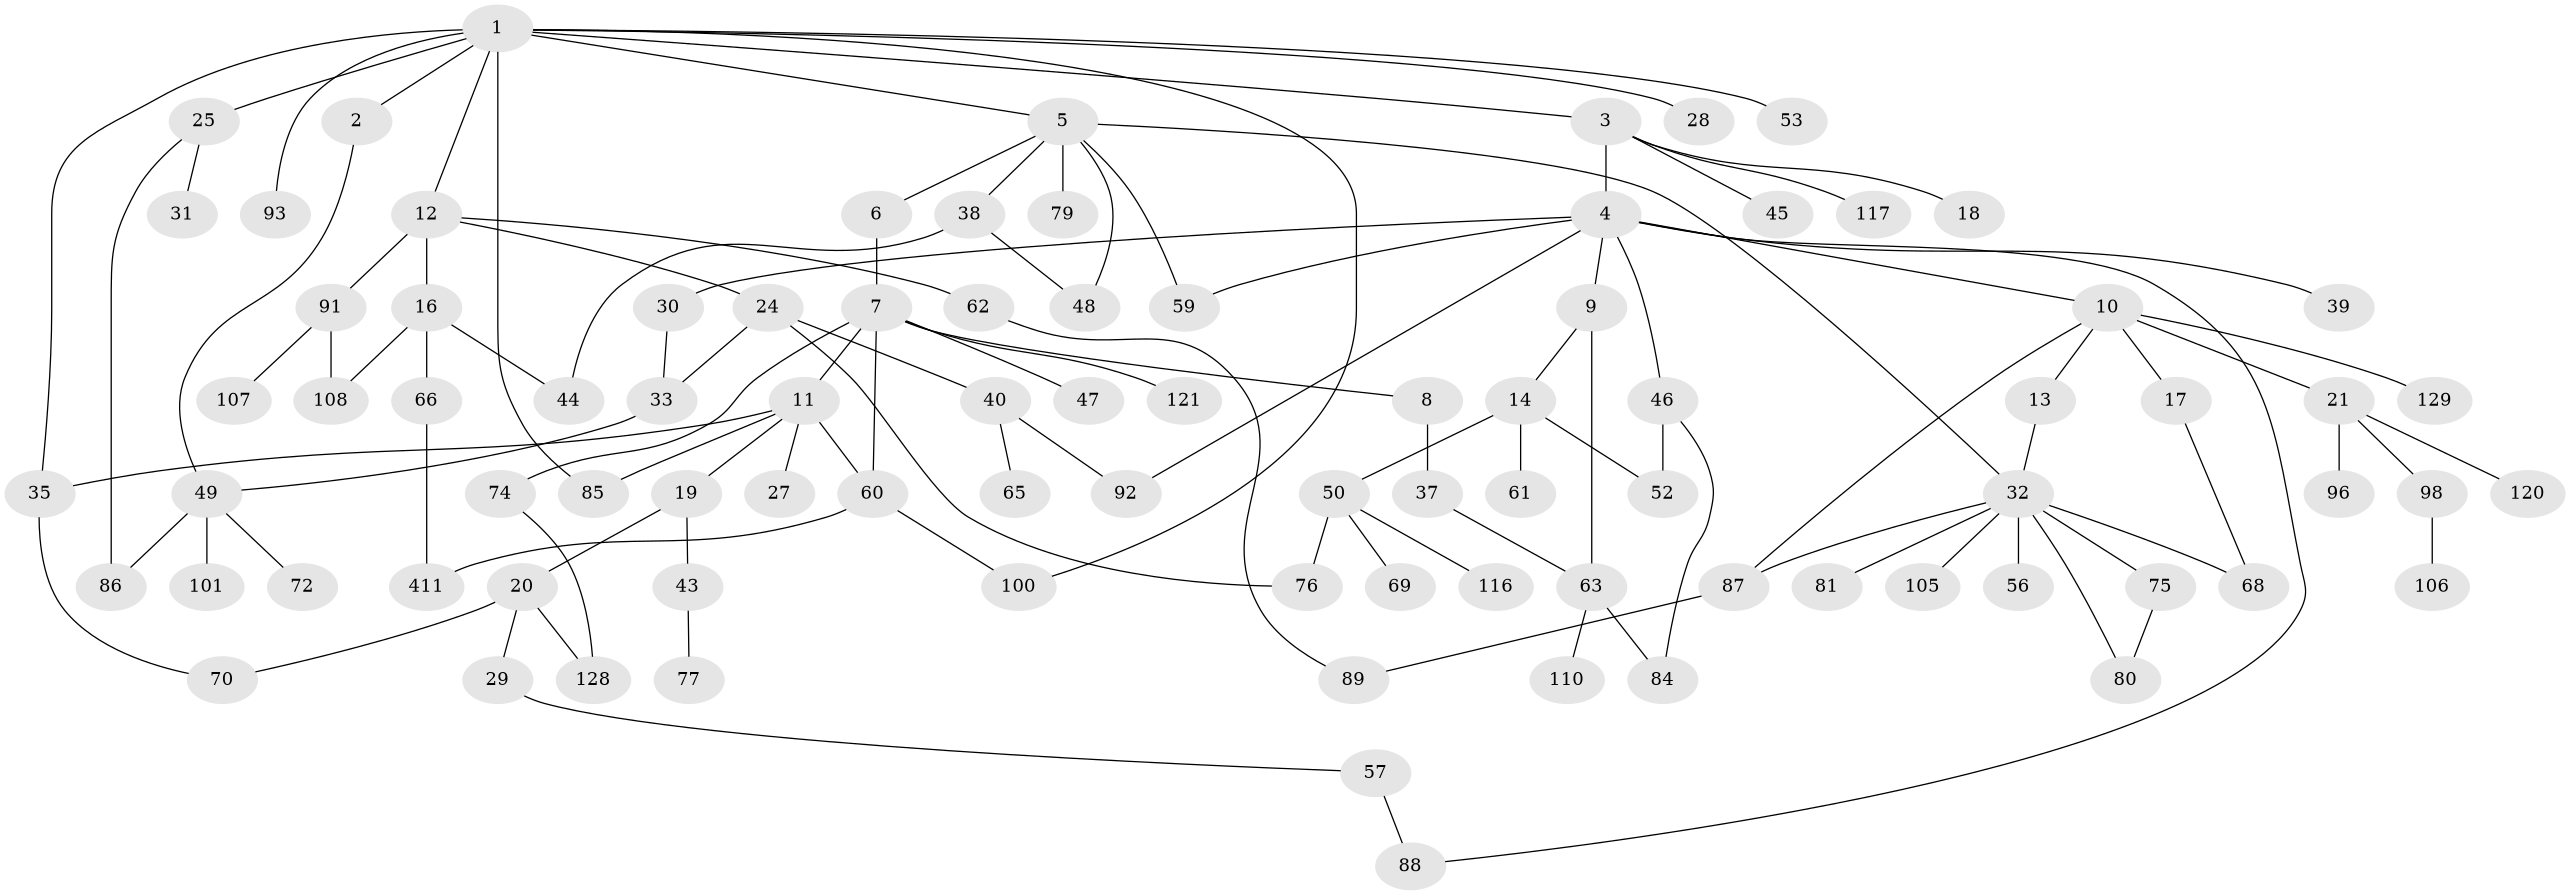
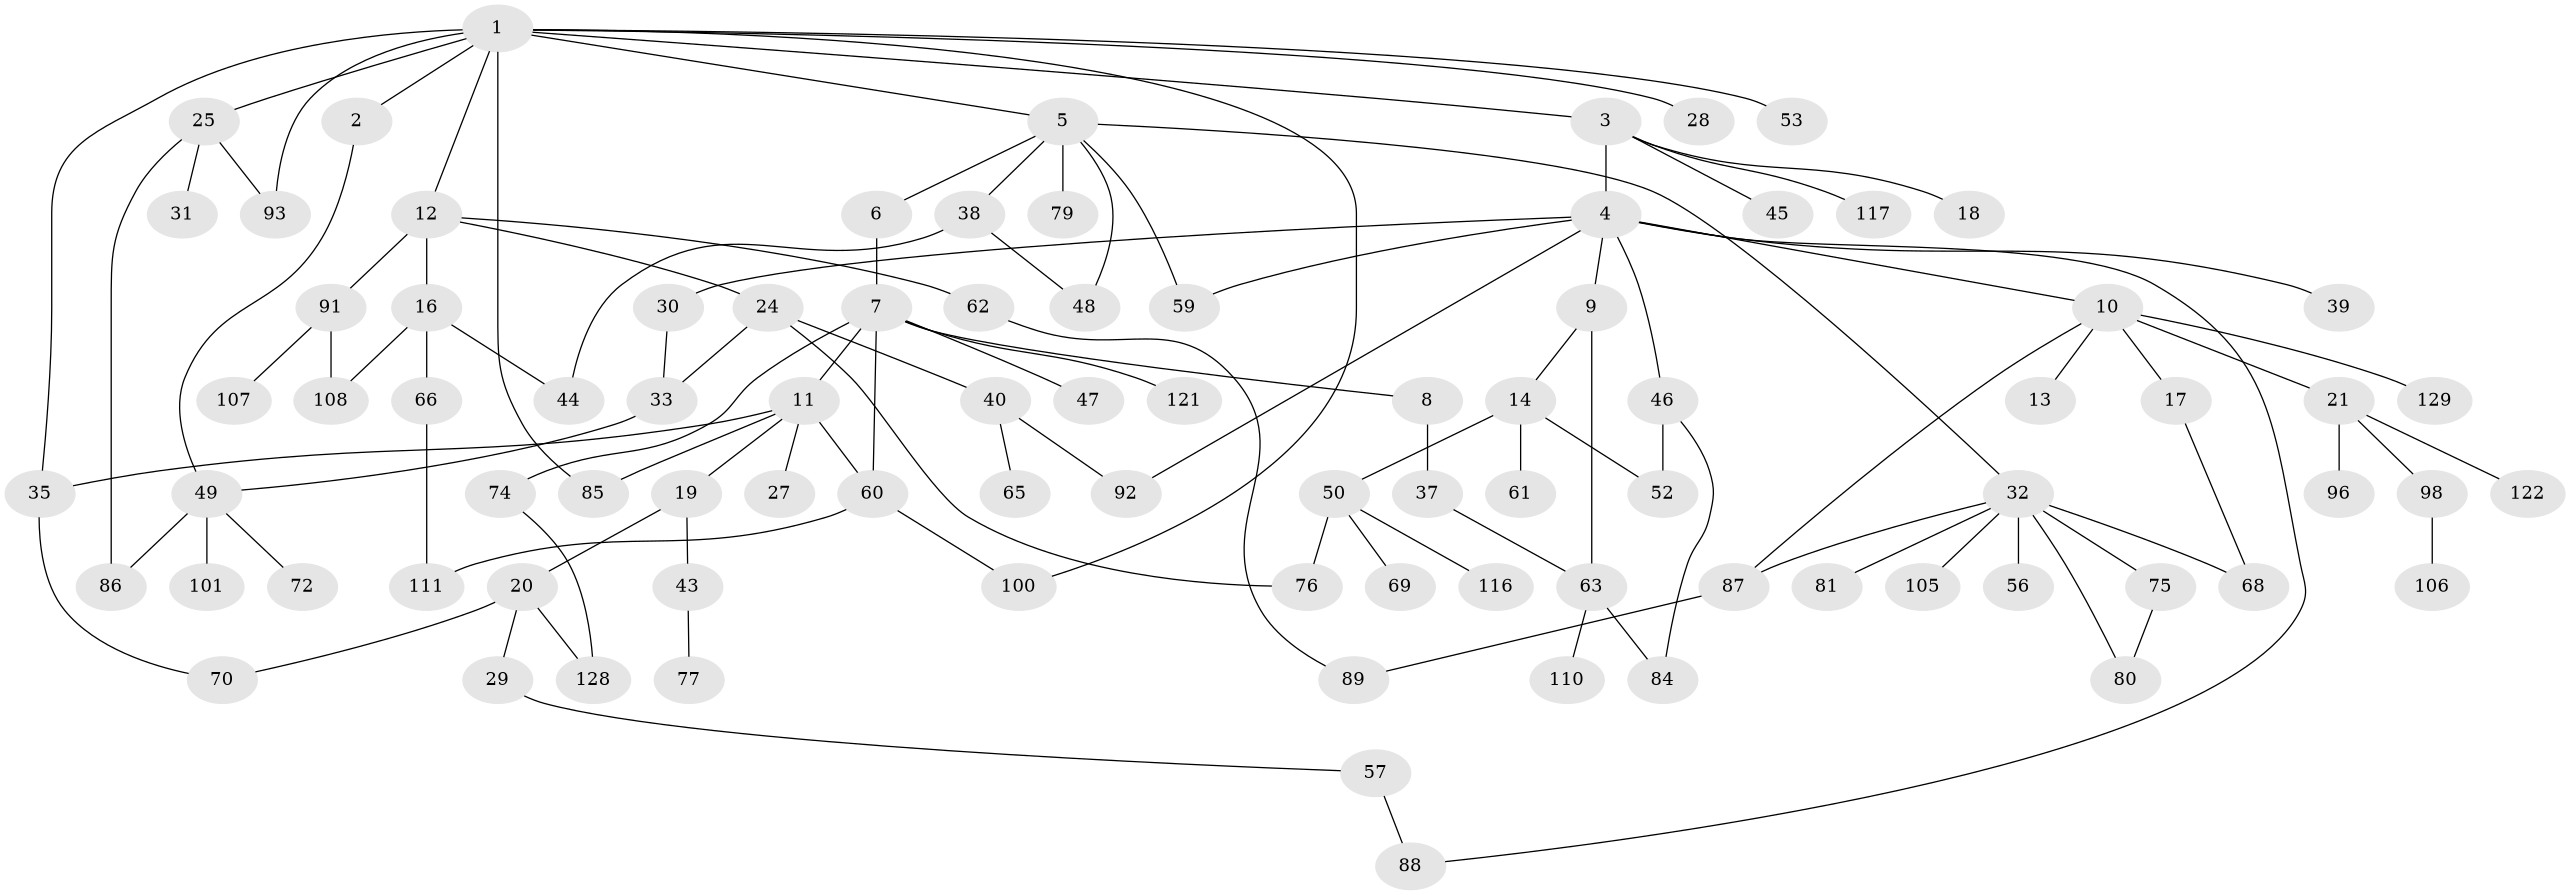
none -> (240, 168)
(2030, 447) -> none
(2528, 494) -> (2528, 494)
(427, 587) -> (427, 587)
